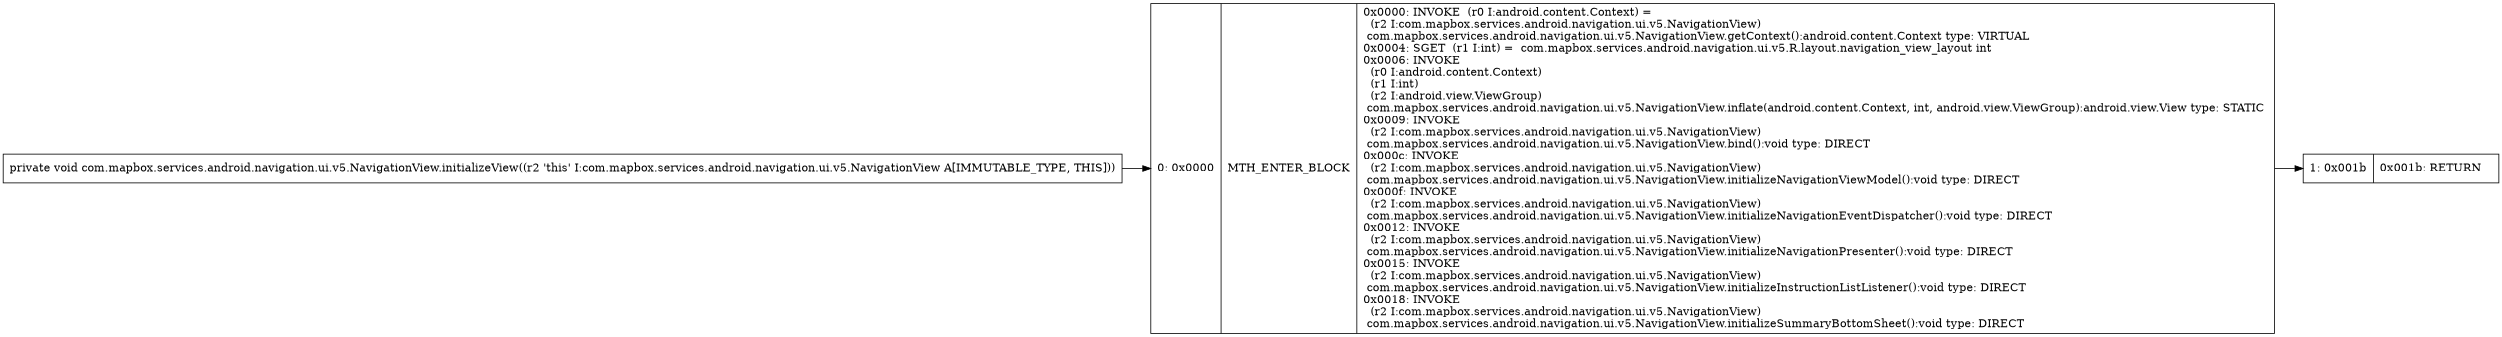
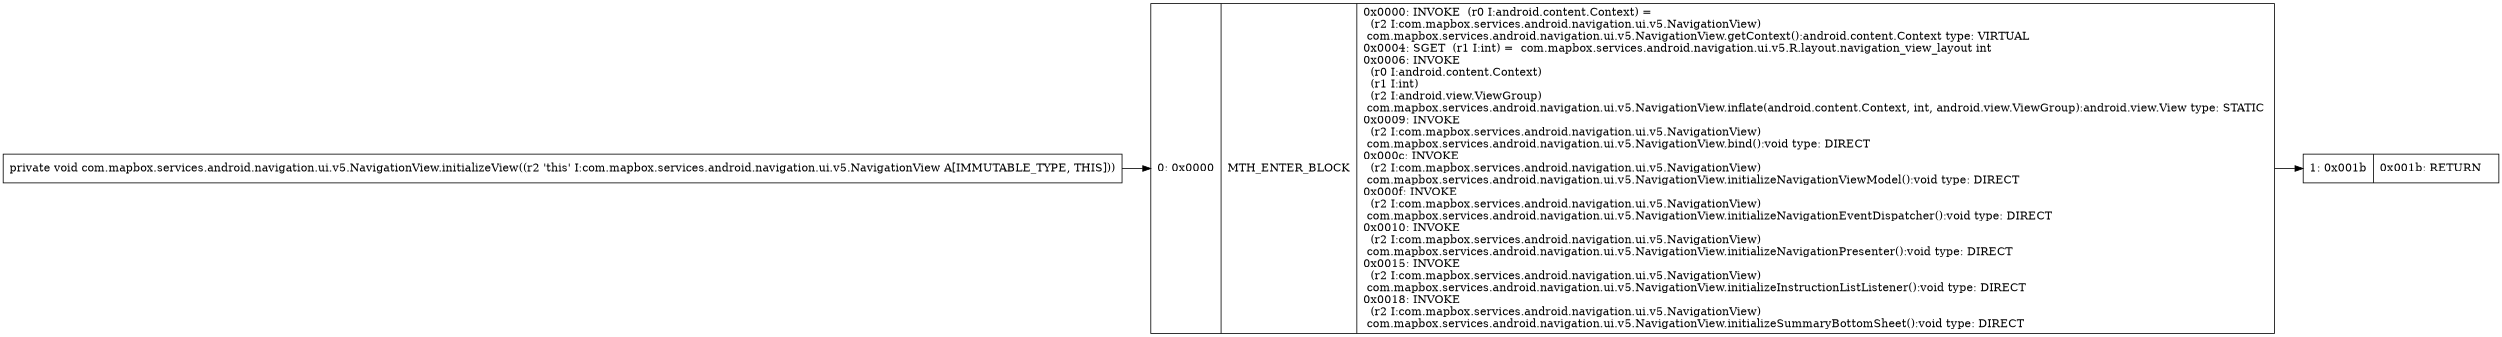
(1416, 228) -> (1416, 228)
